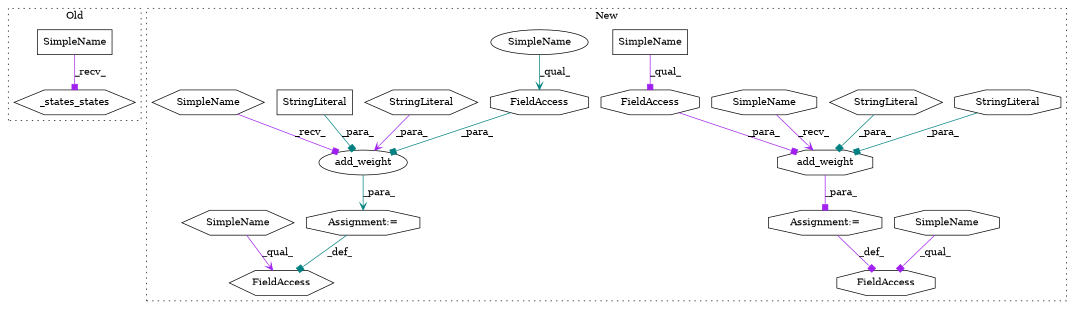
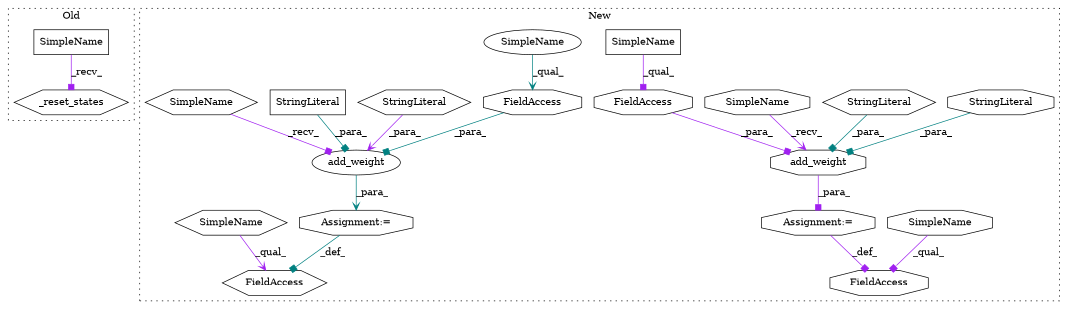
(75, 102) -> (71, 102)
